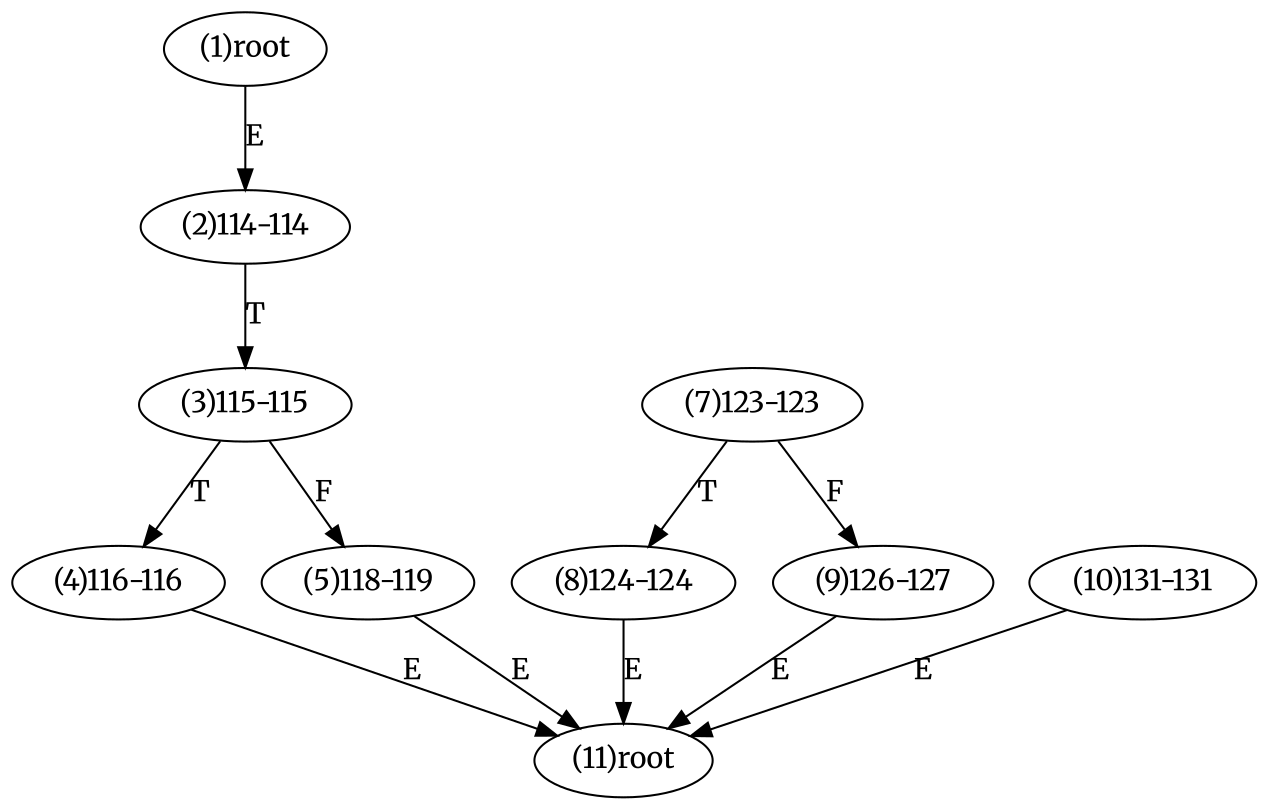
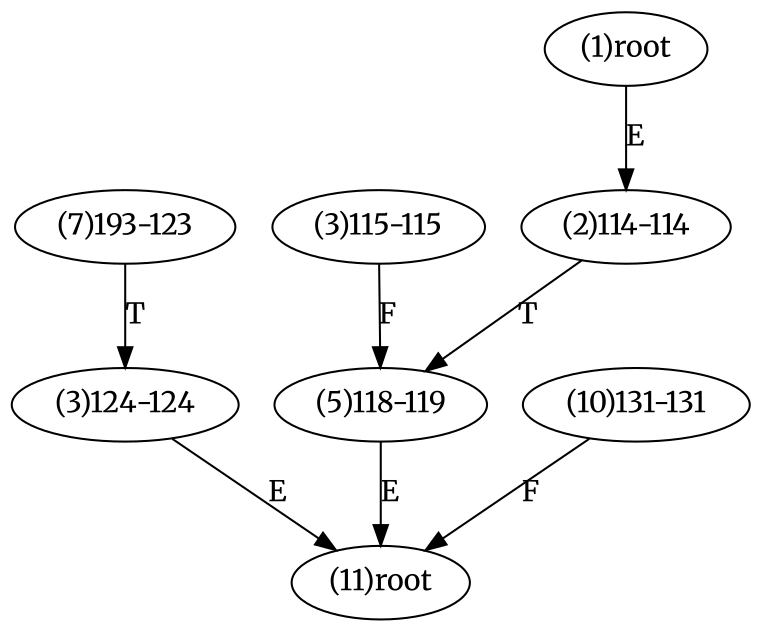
(245, 306) -> (512, 310)
(752, 405) -> (125, 227)
(119, 583) -> none
(624, 583) -> (125, 405)
(883, 583) -> none
(924, 672) -> (531, 494)
